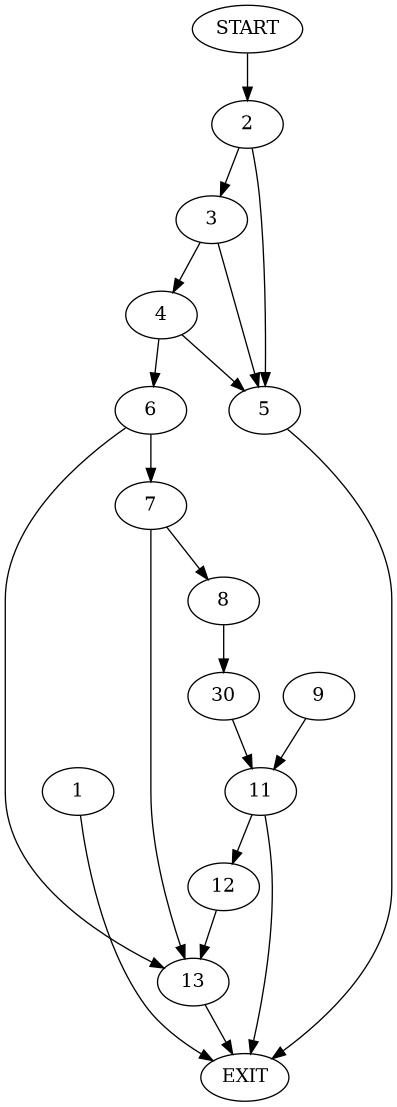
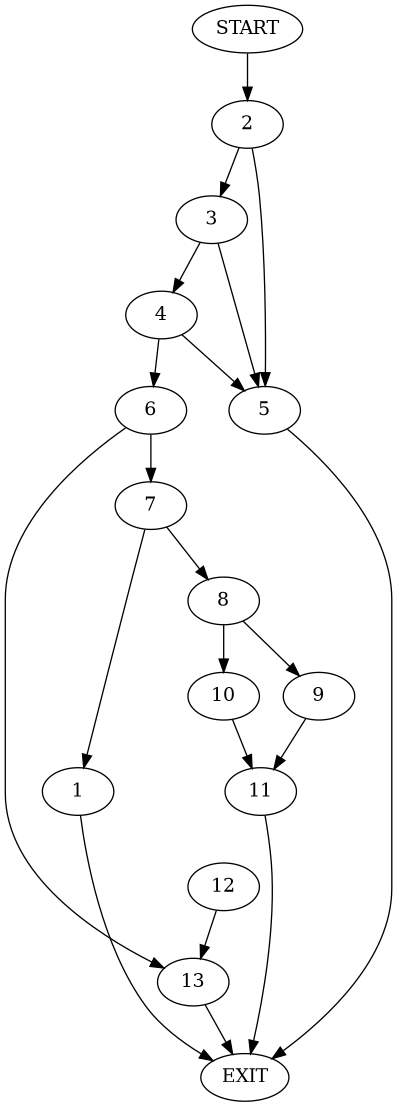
none -> (266, 644)
(224, 696) -> (224, 696)
(151, 739) -> (116, 642)
(245, 833) -> none
